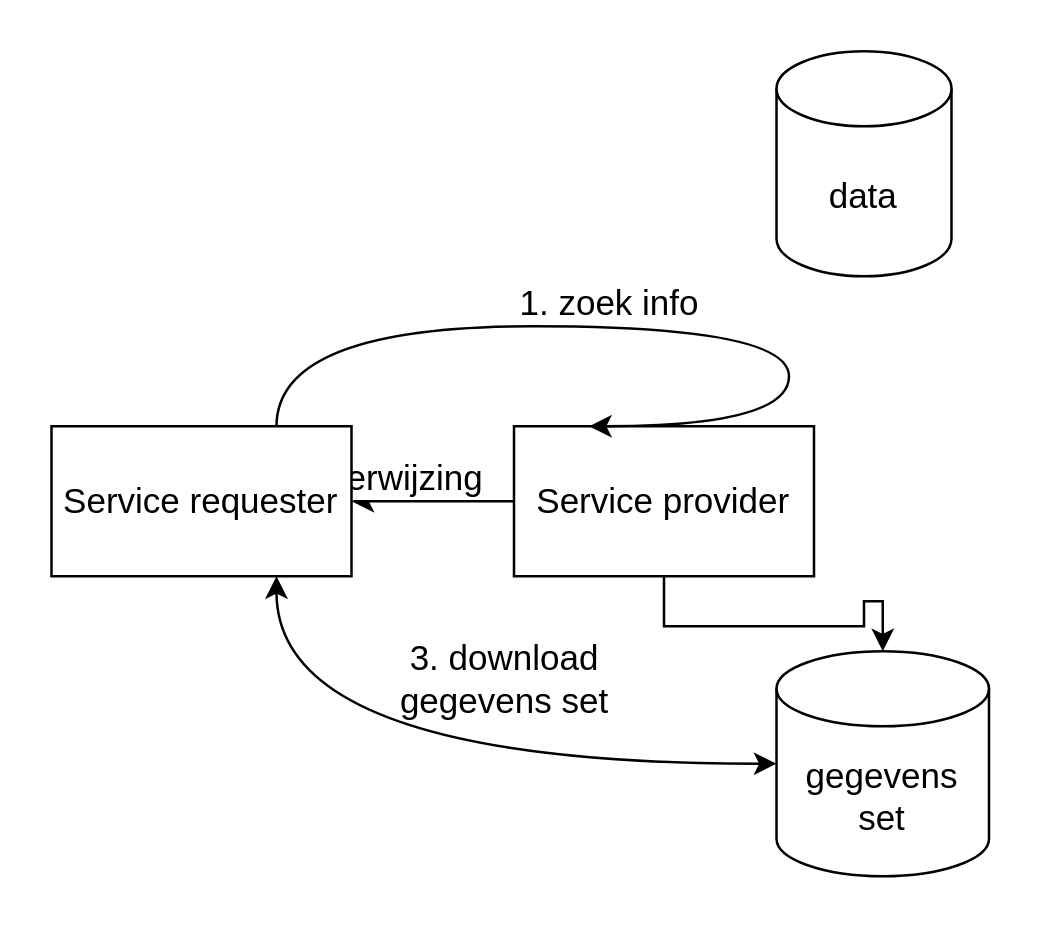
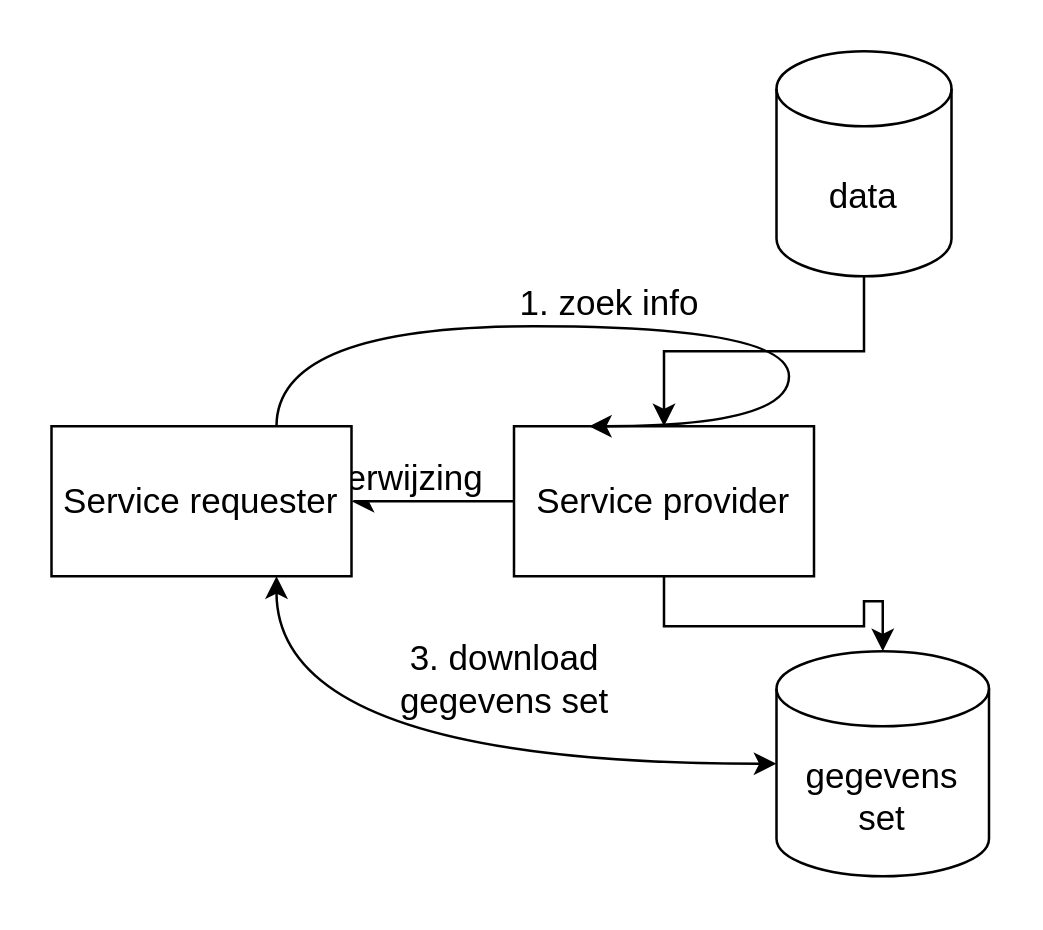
none -> (857, 351)
